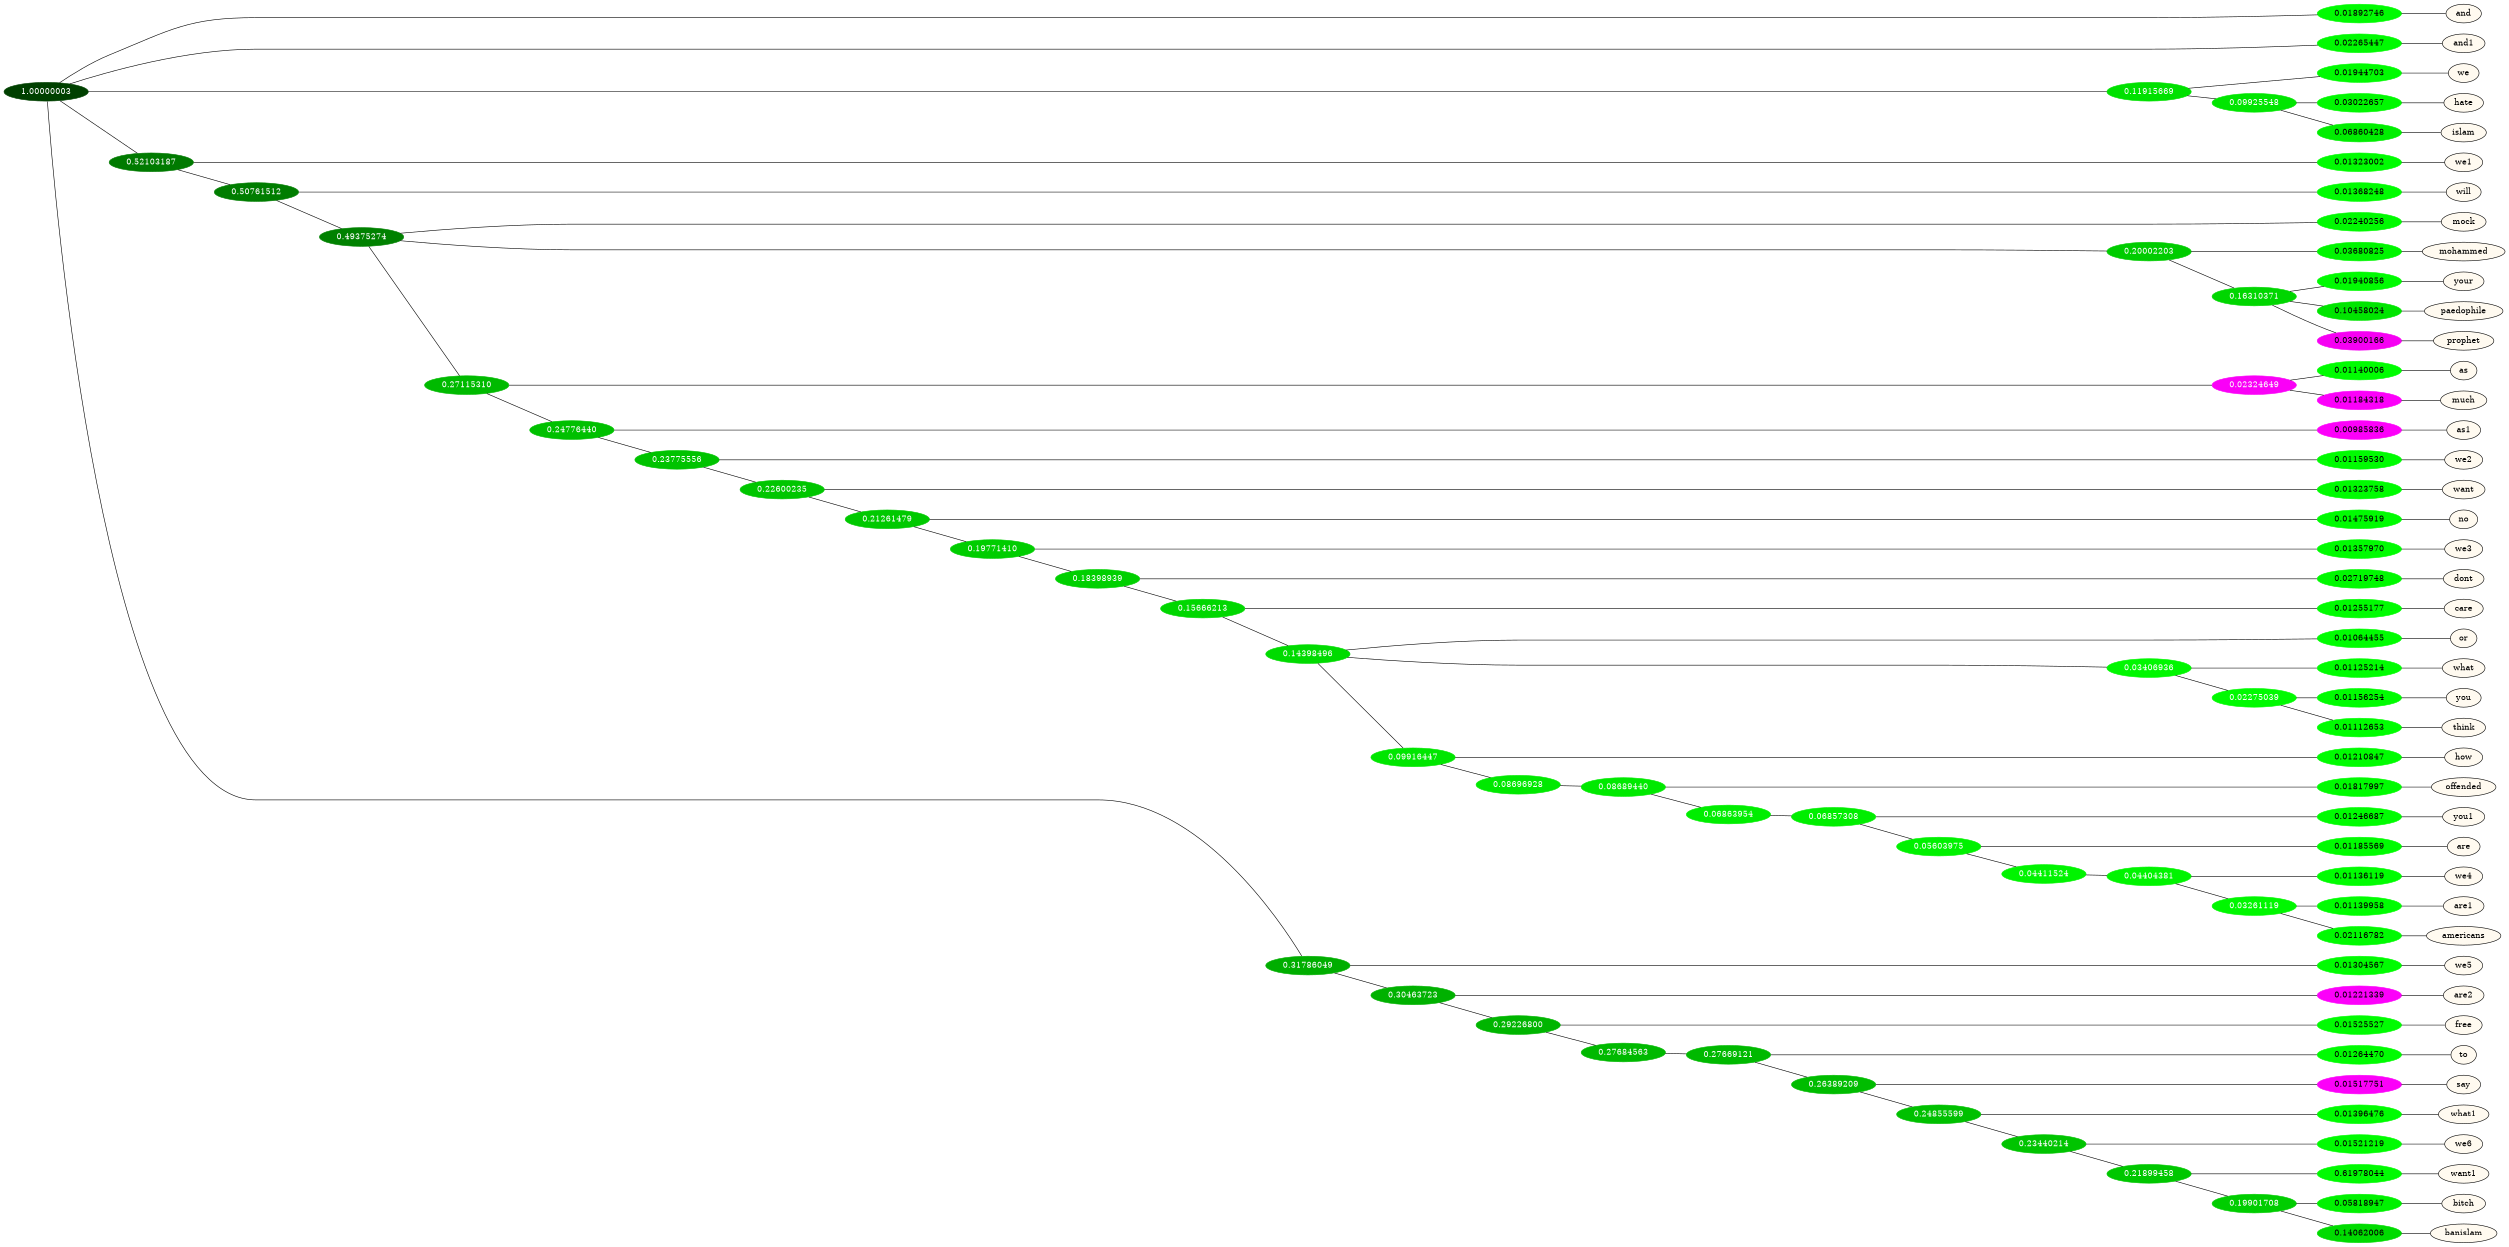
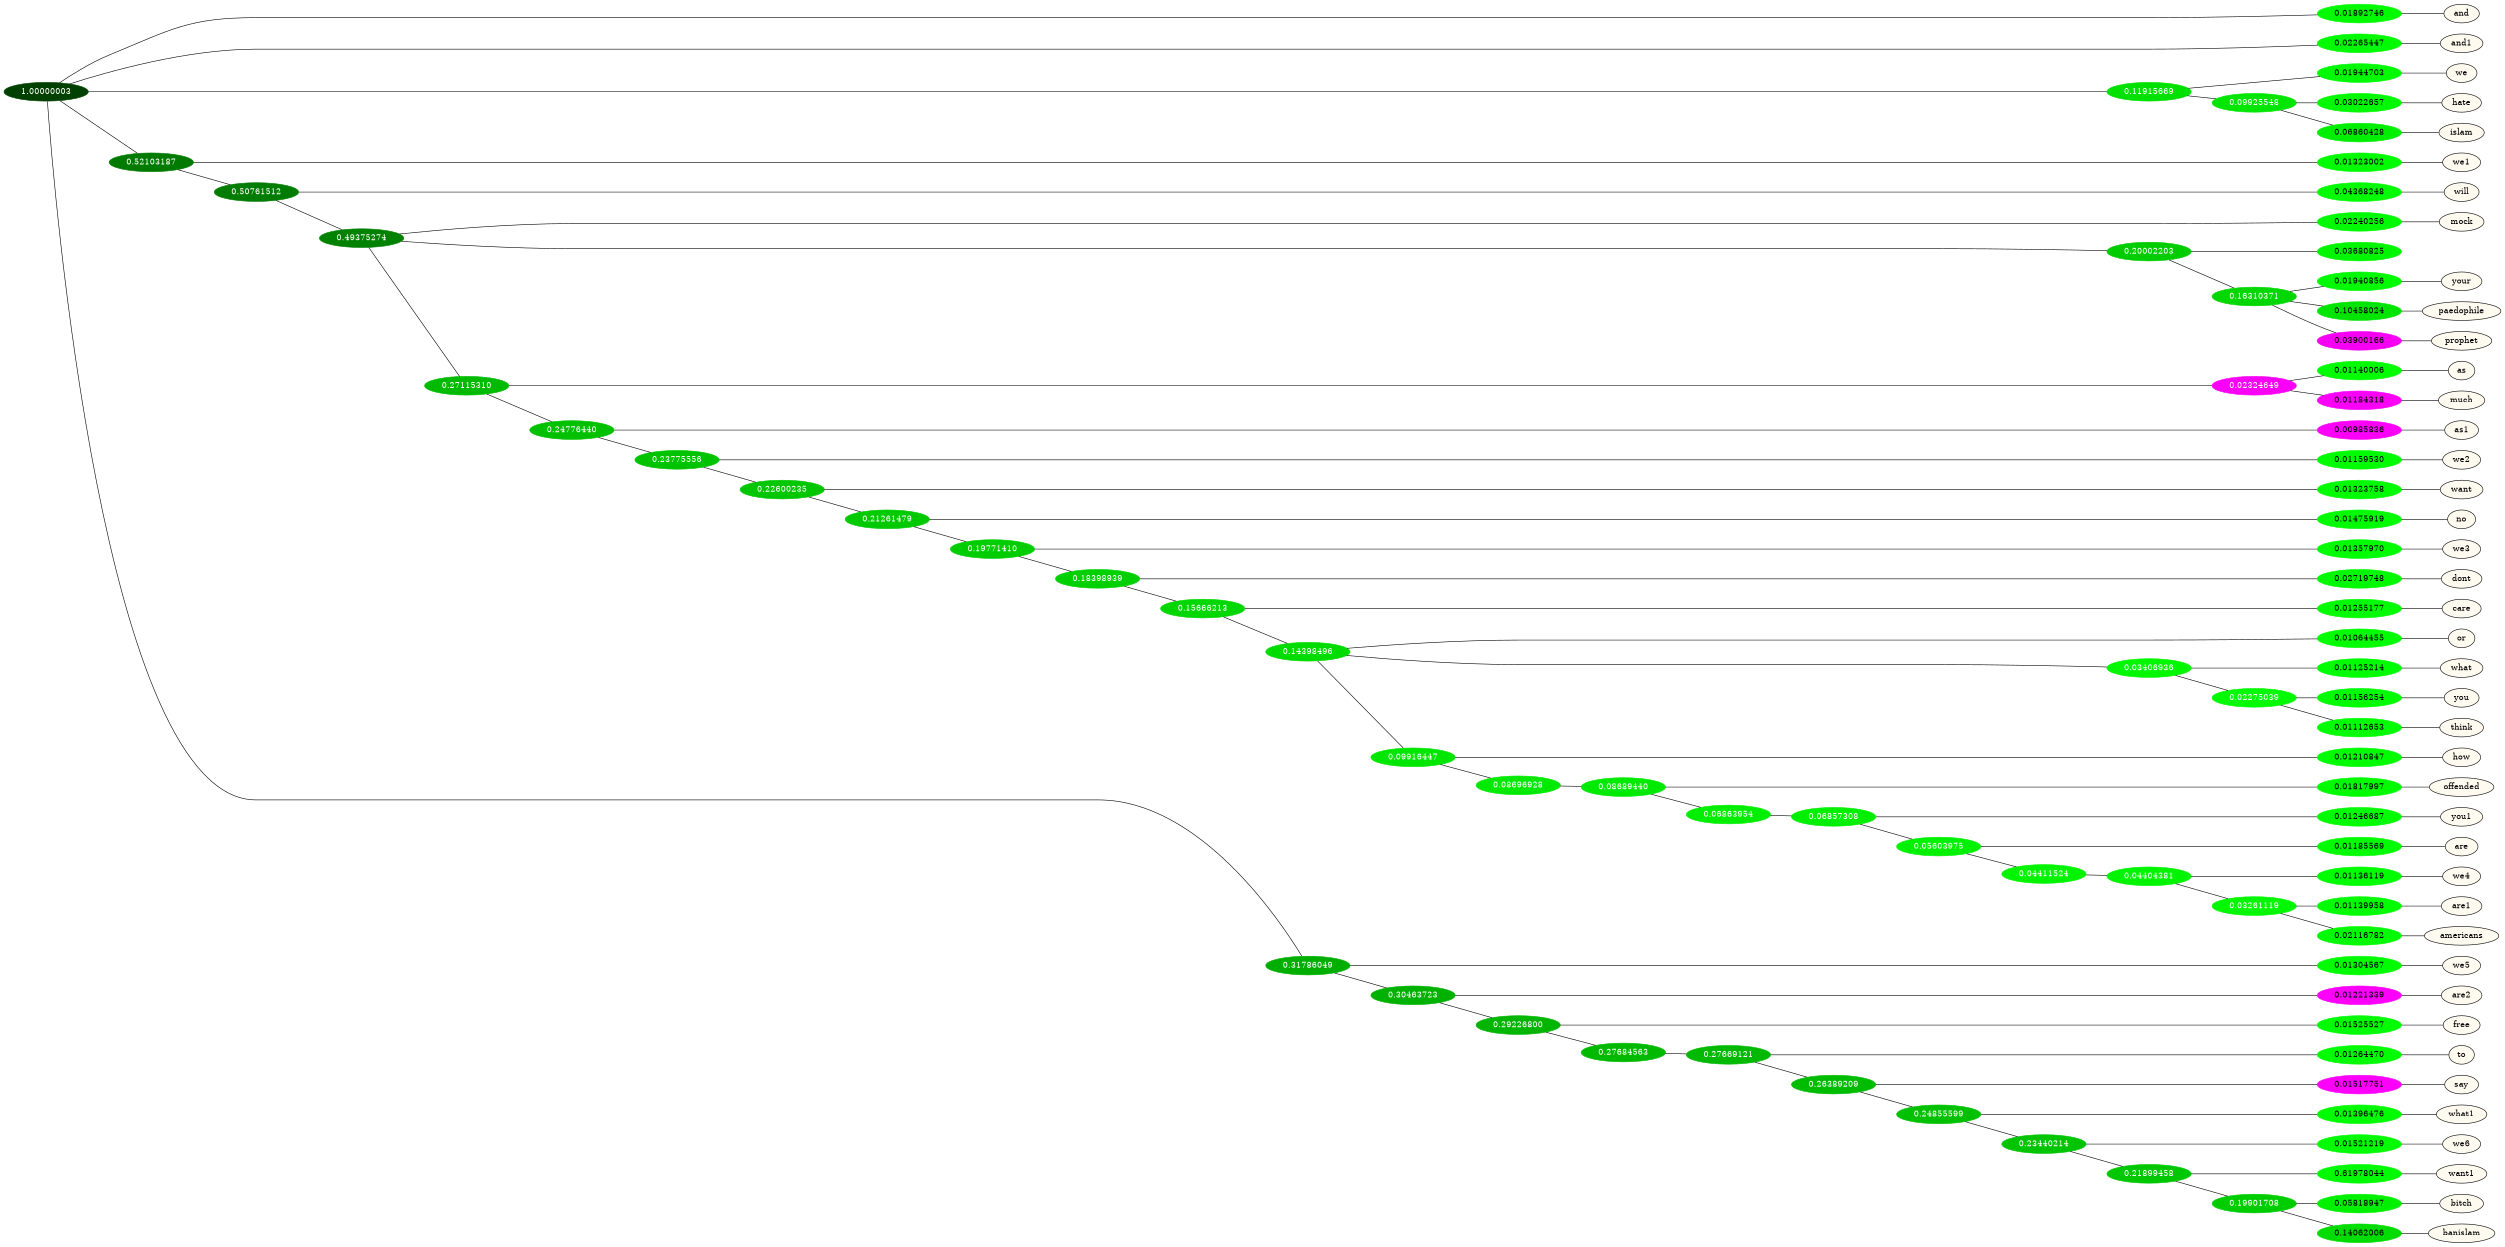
(2359, 192) -> (2359, 192)
(2464, 252) -> none
